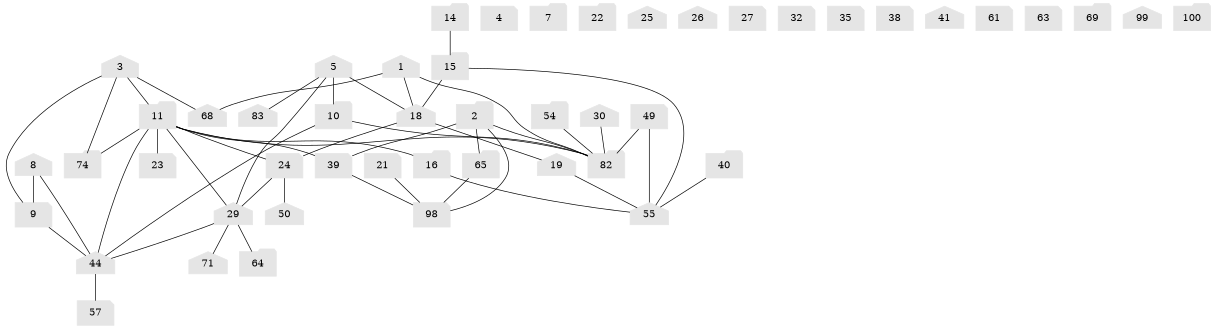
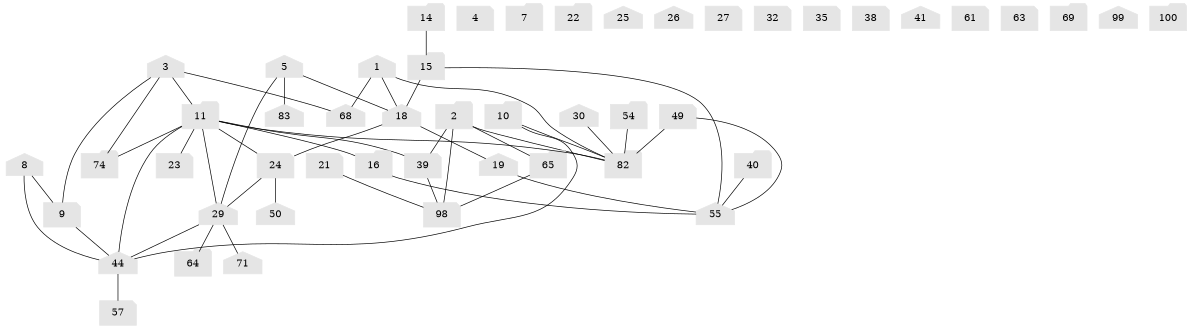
(334, 91) -> none
